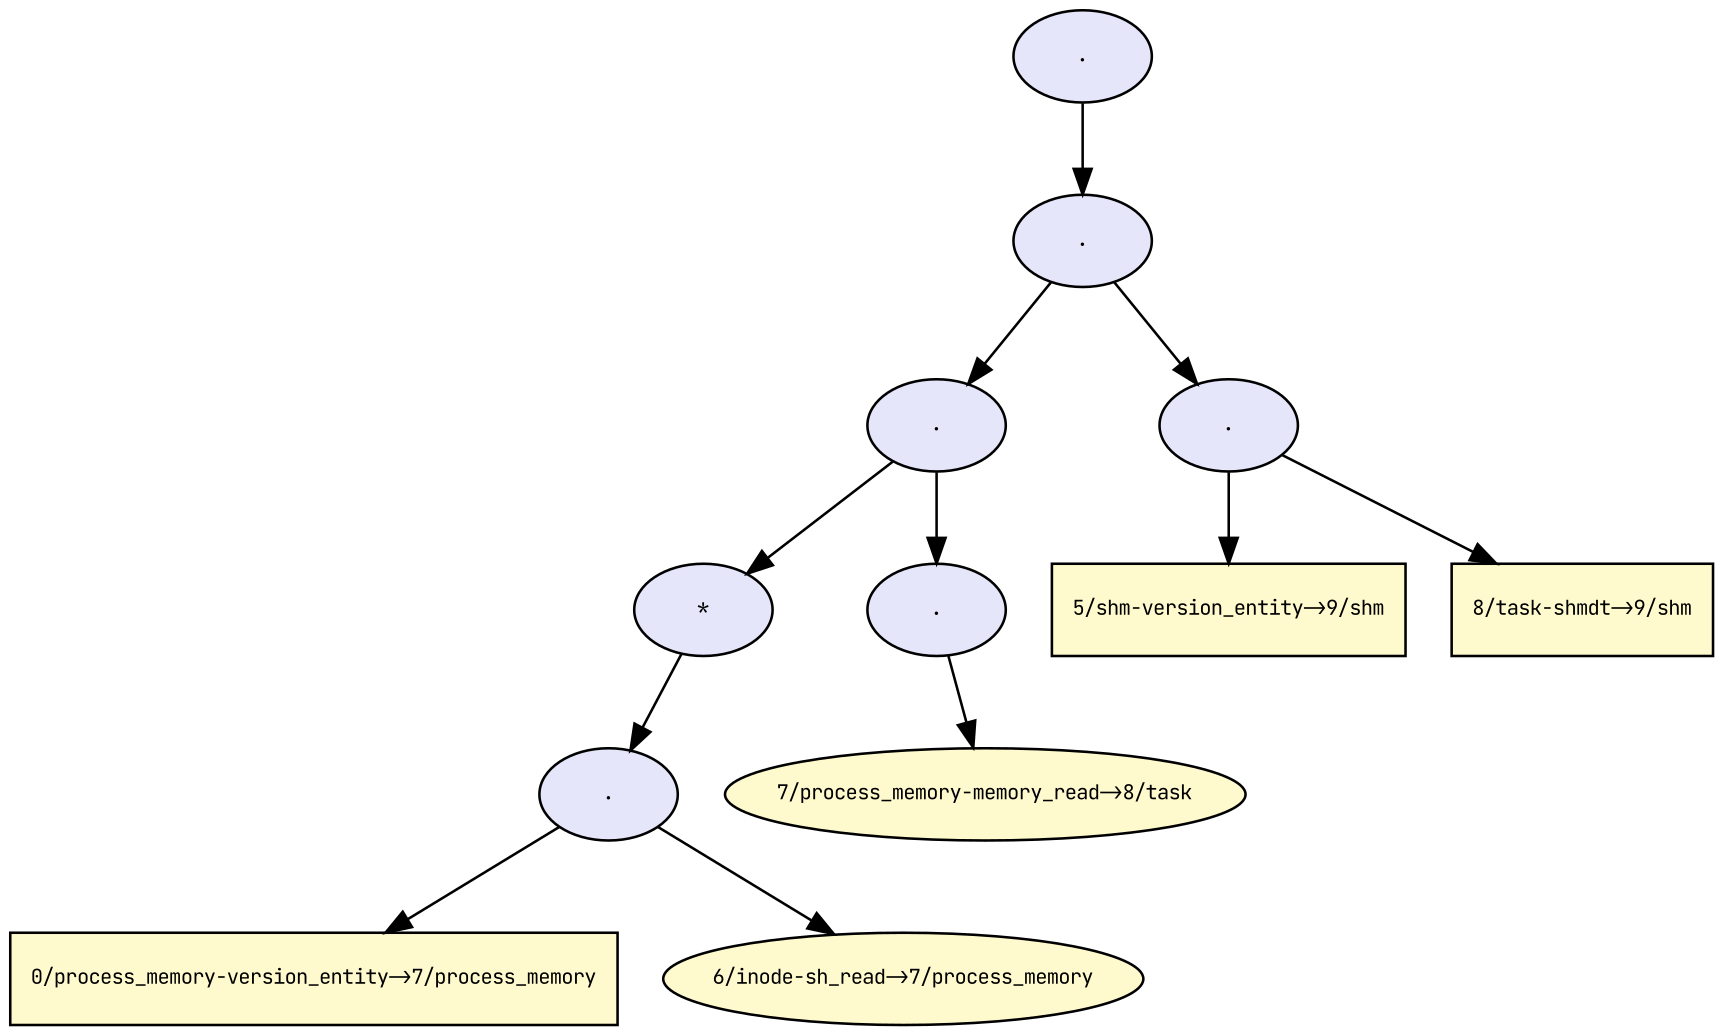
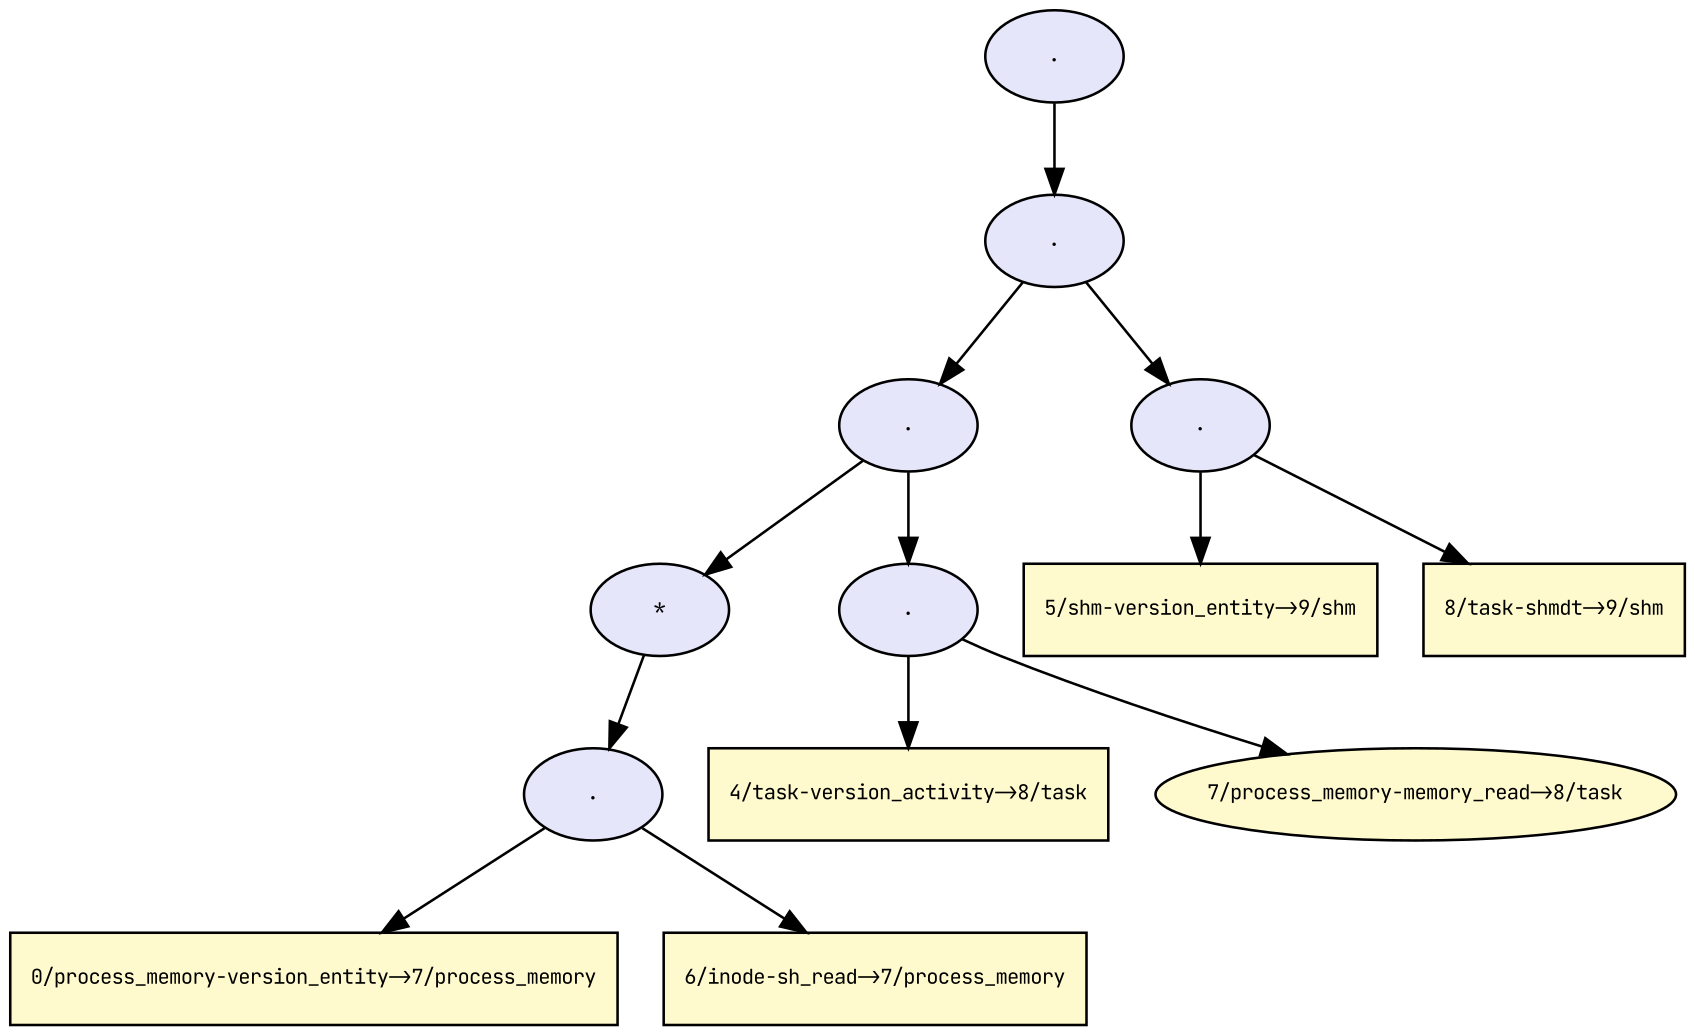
none -> (908, 794)
(903, 979) -> (875, 979)
